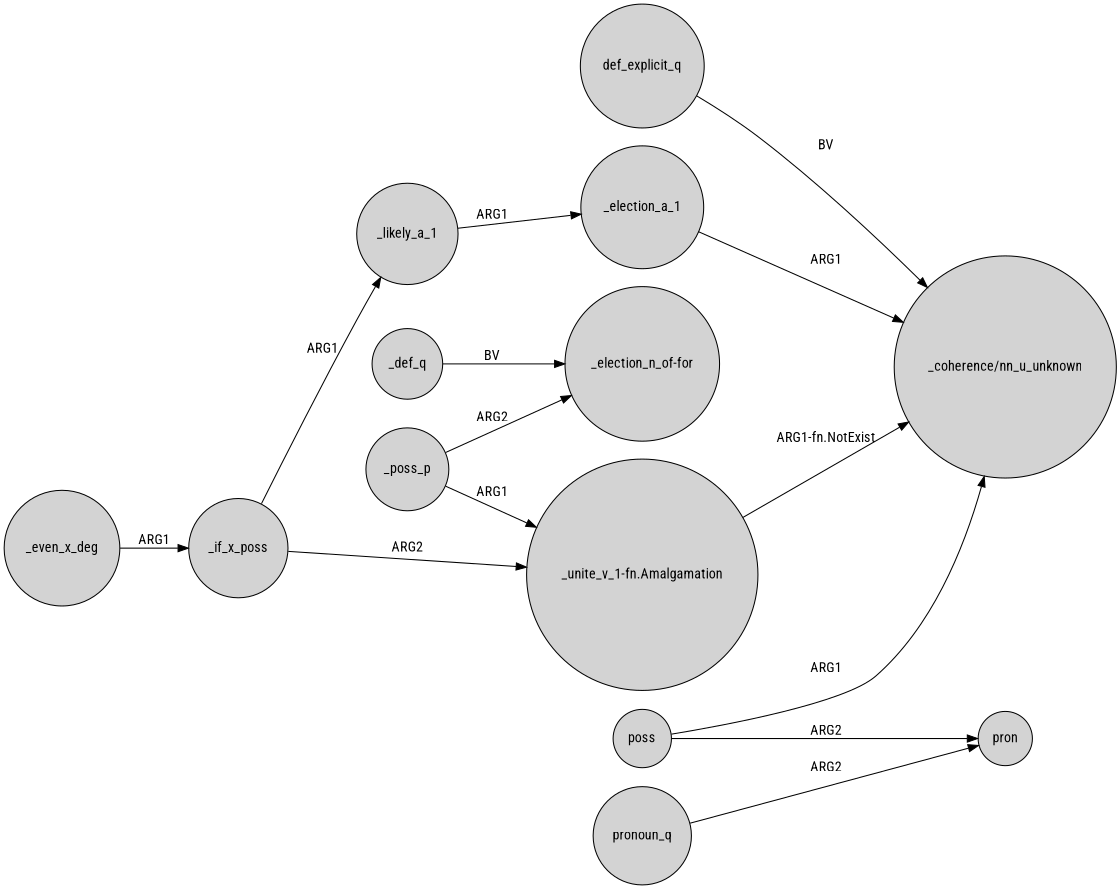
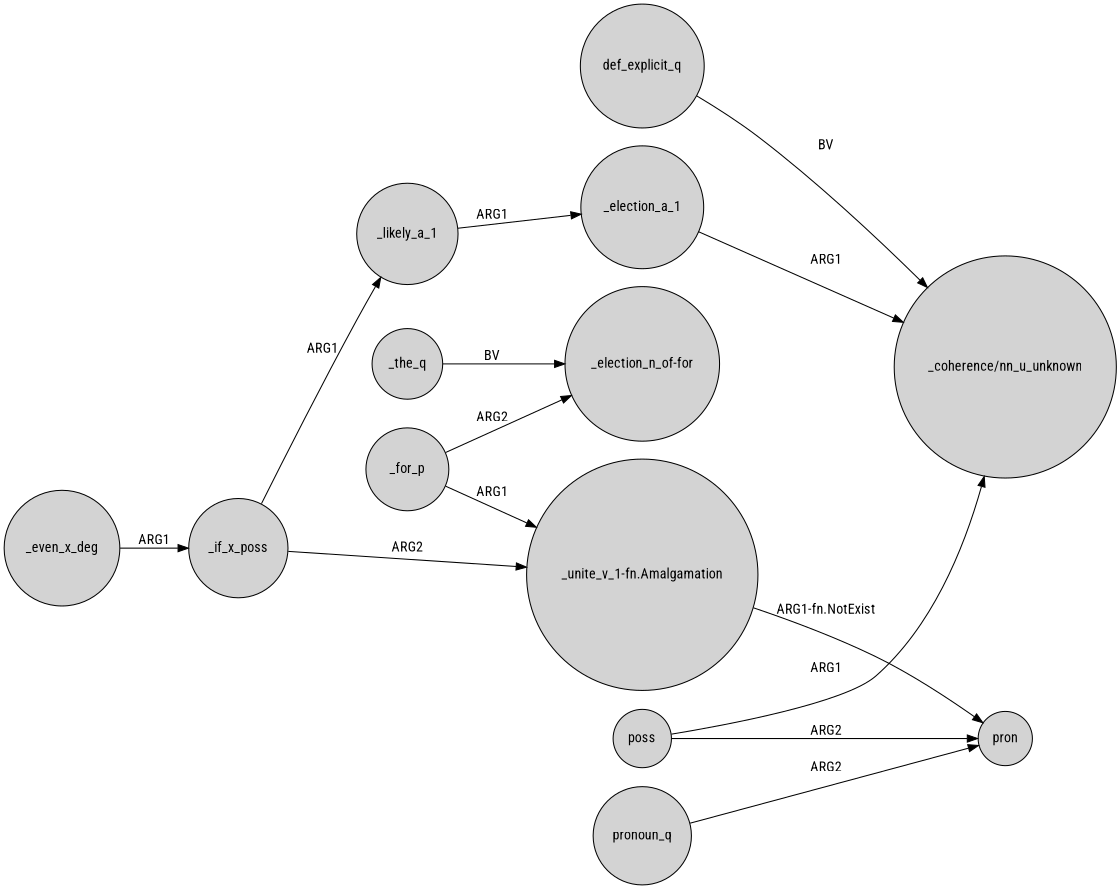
(407, 364) -> (407, 364)
(407, 469) -> (407, 469)
(821, 472) -> (868, 653)
